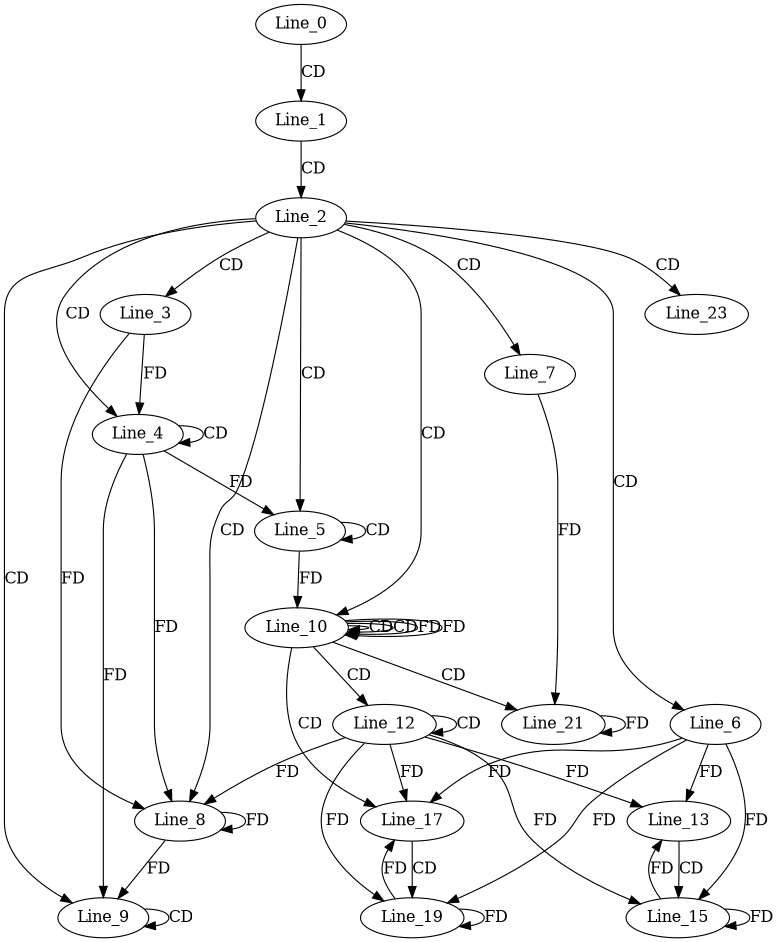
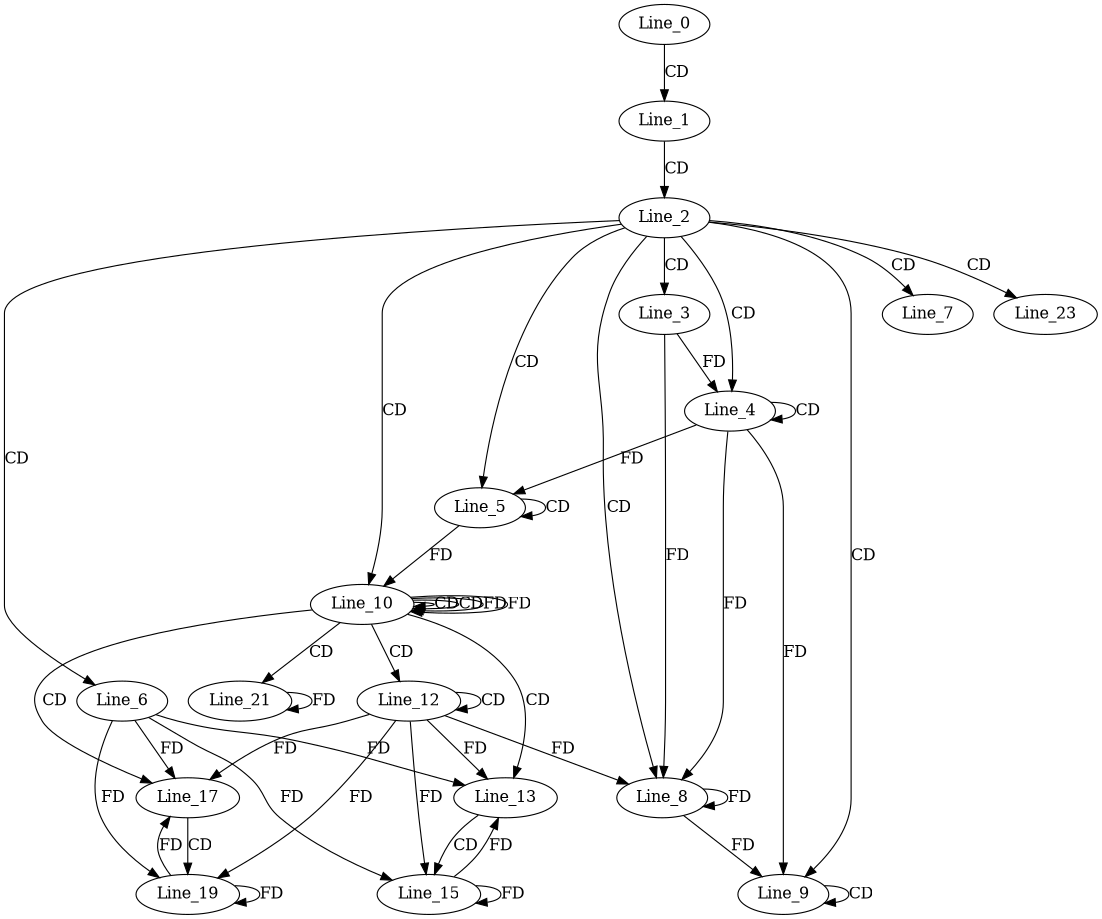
(558, 542) -> none
none -> (503, 665)
